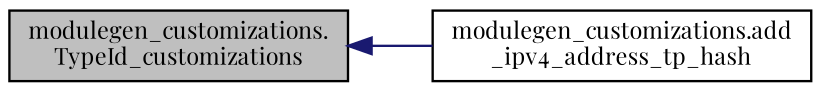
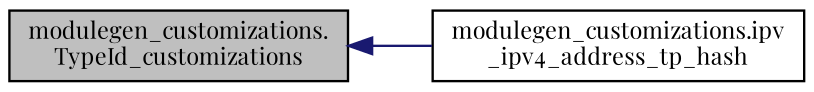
(622, 46) -> (618, 46)
